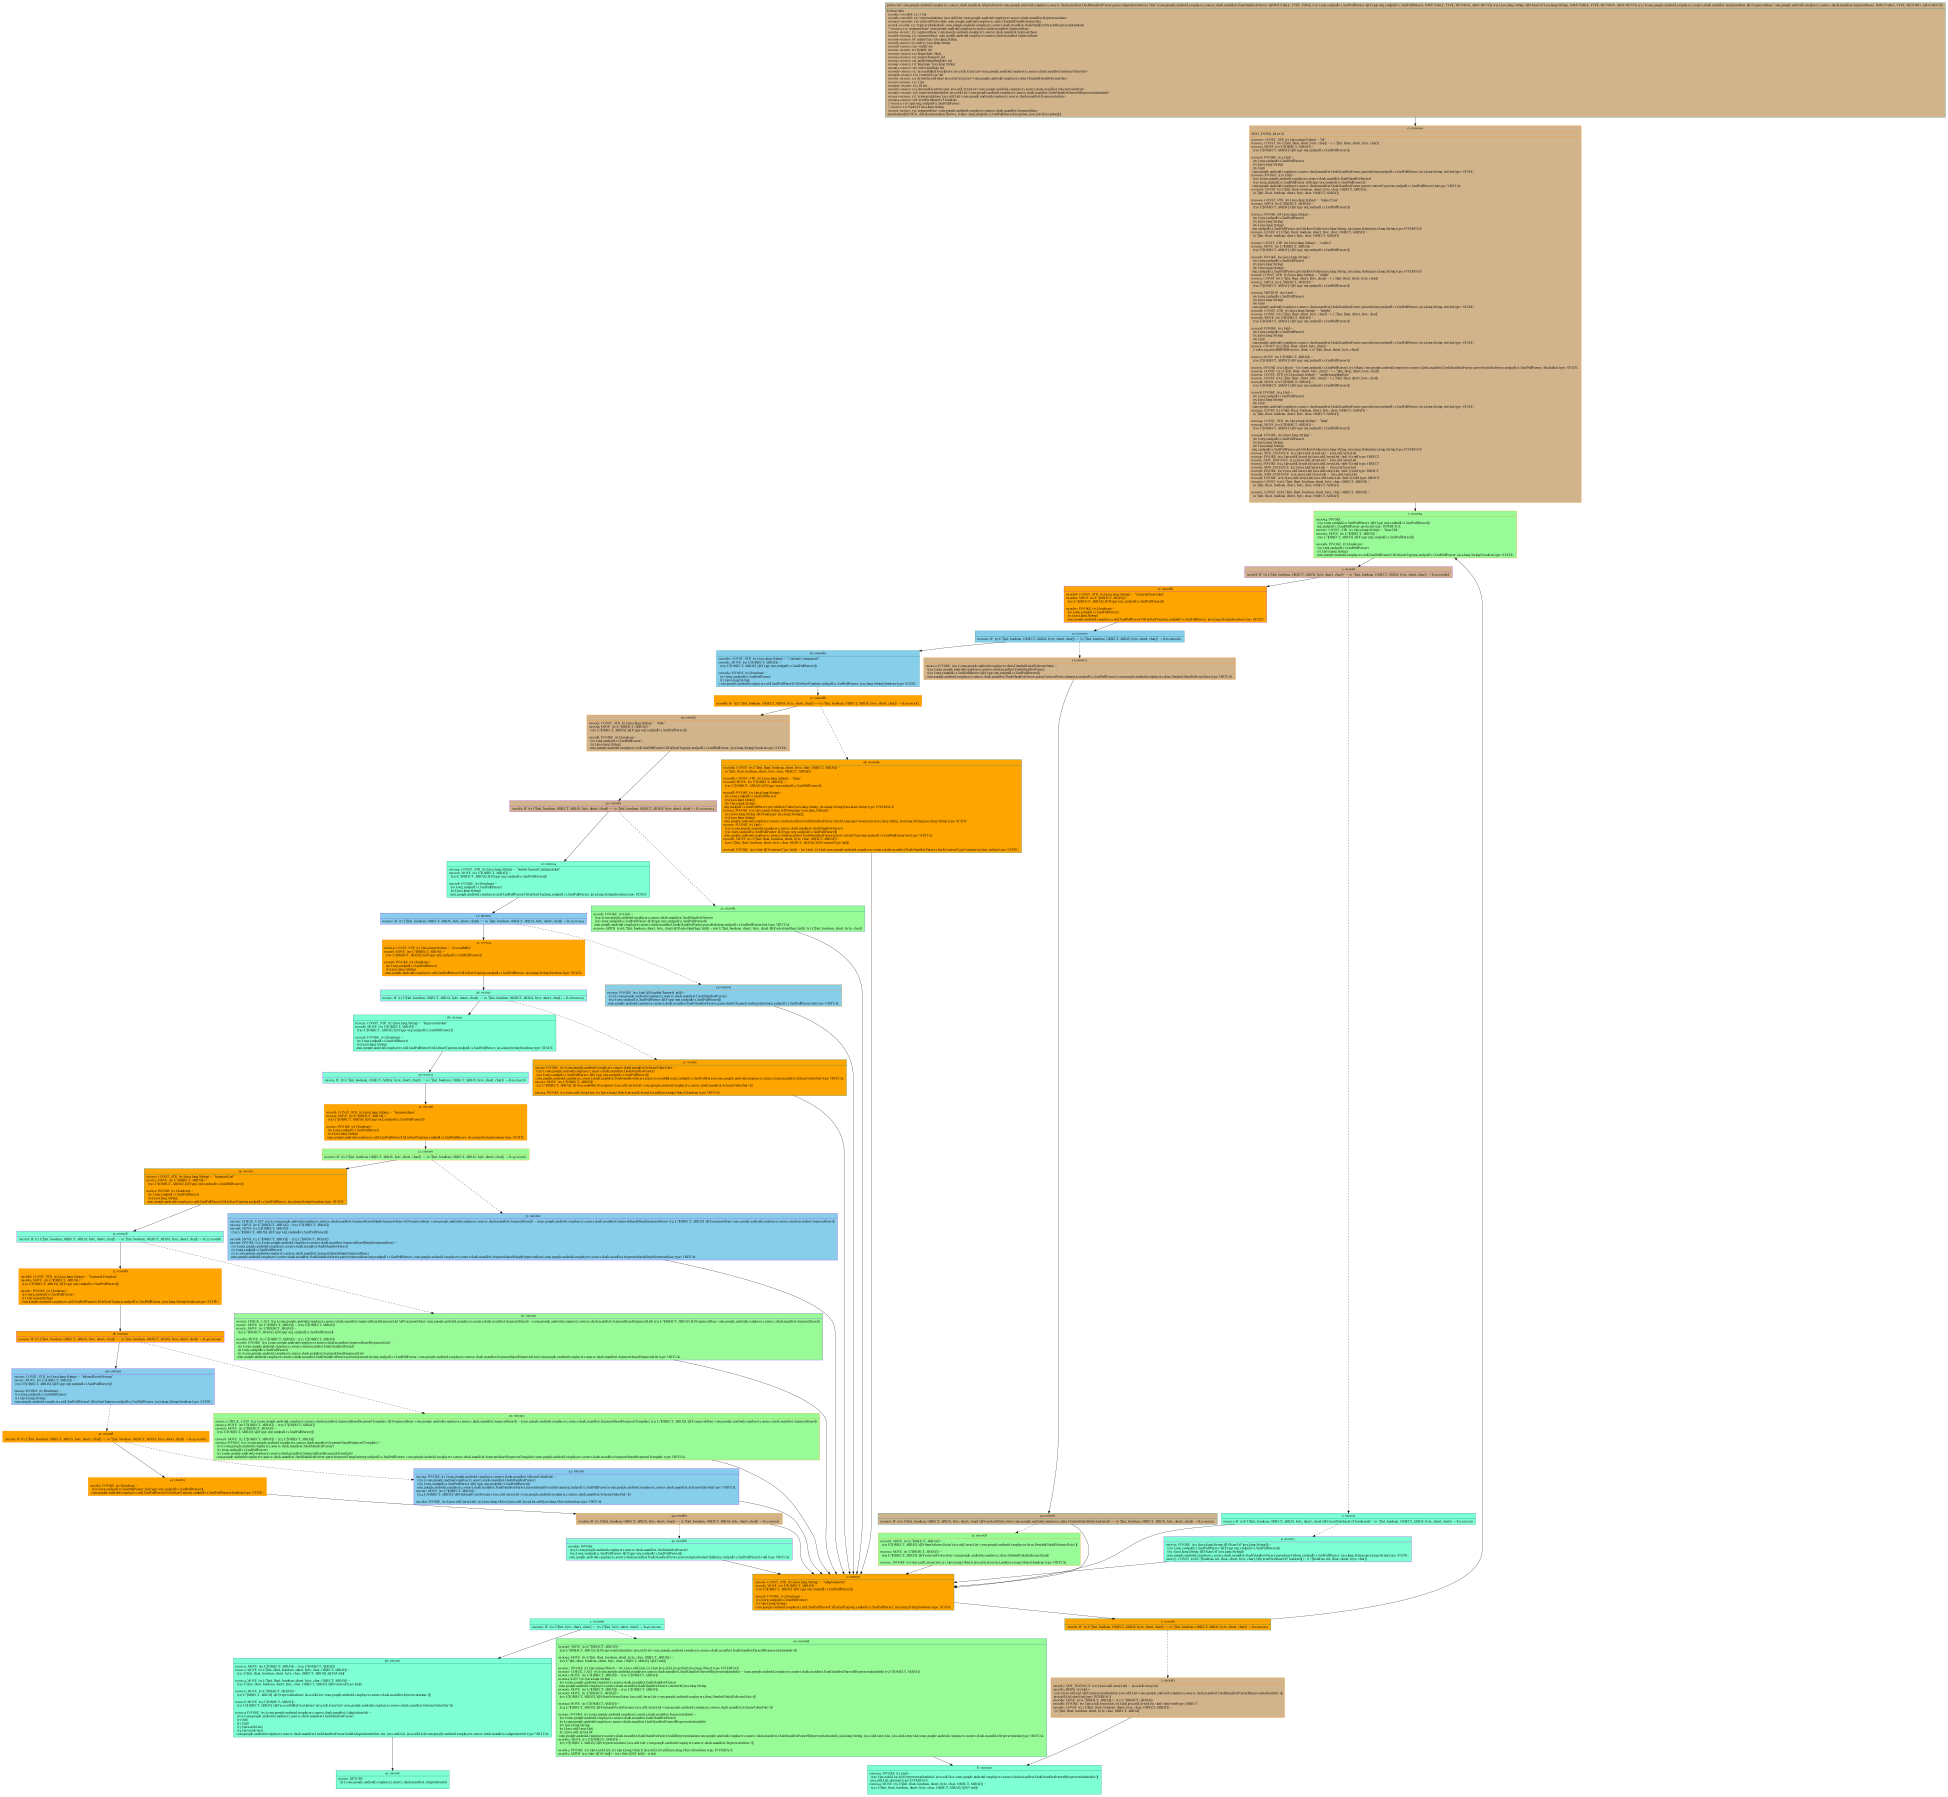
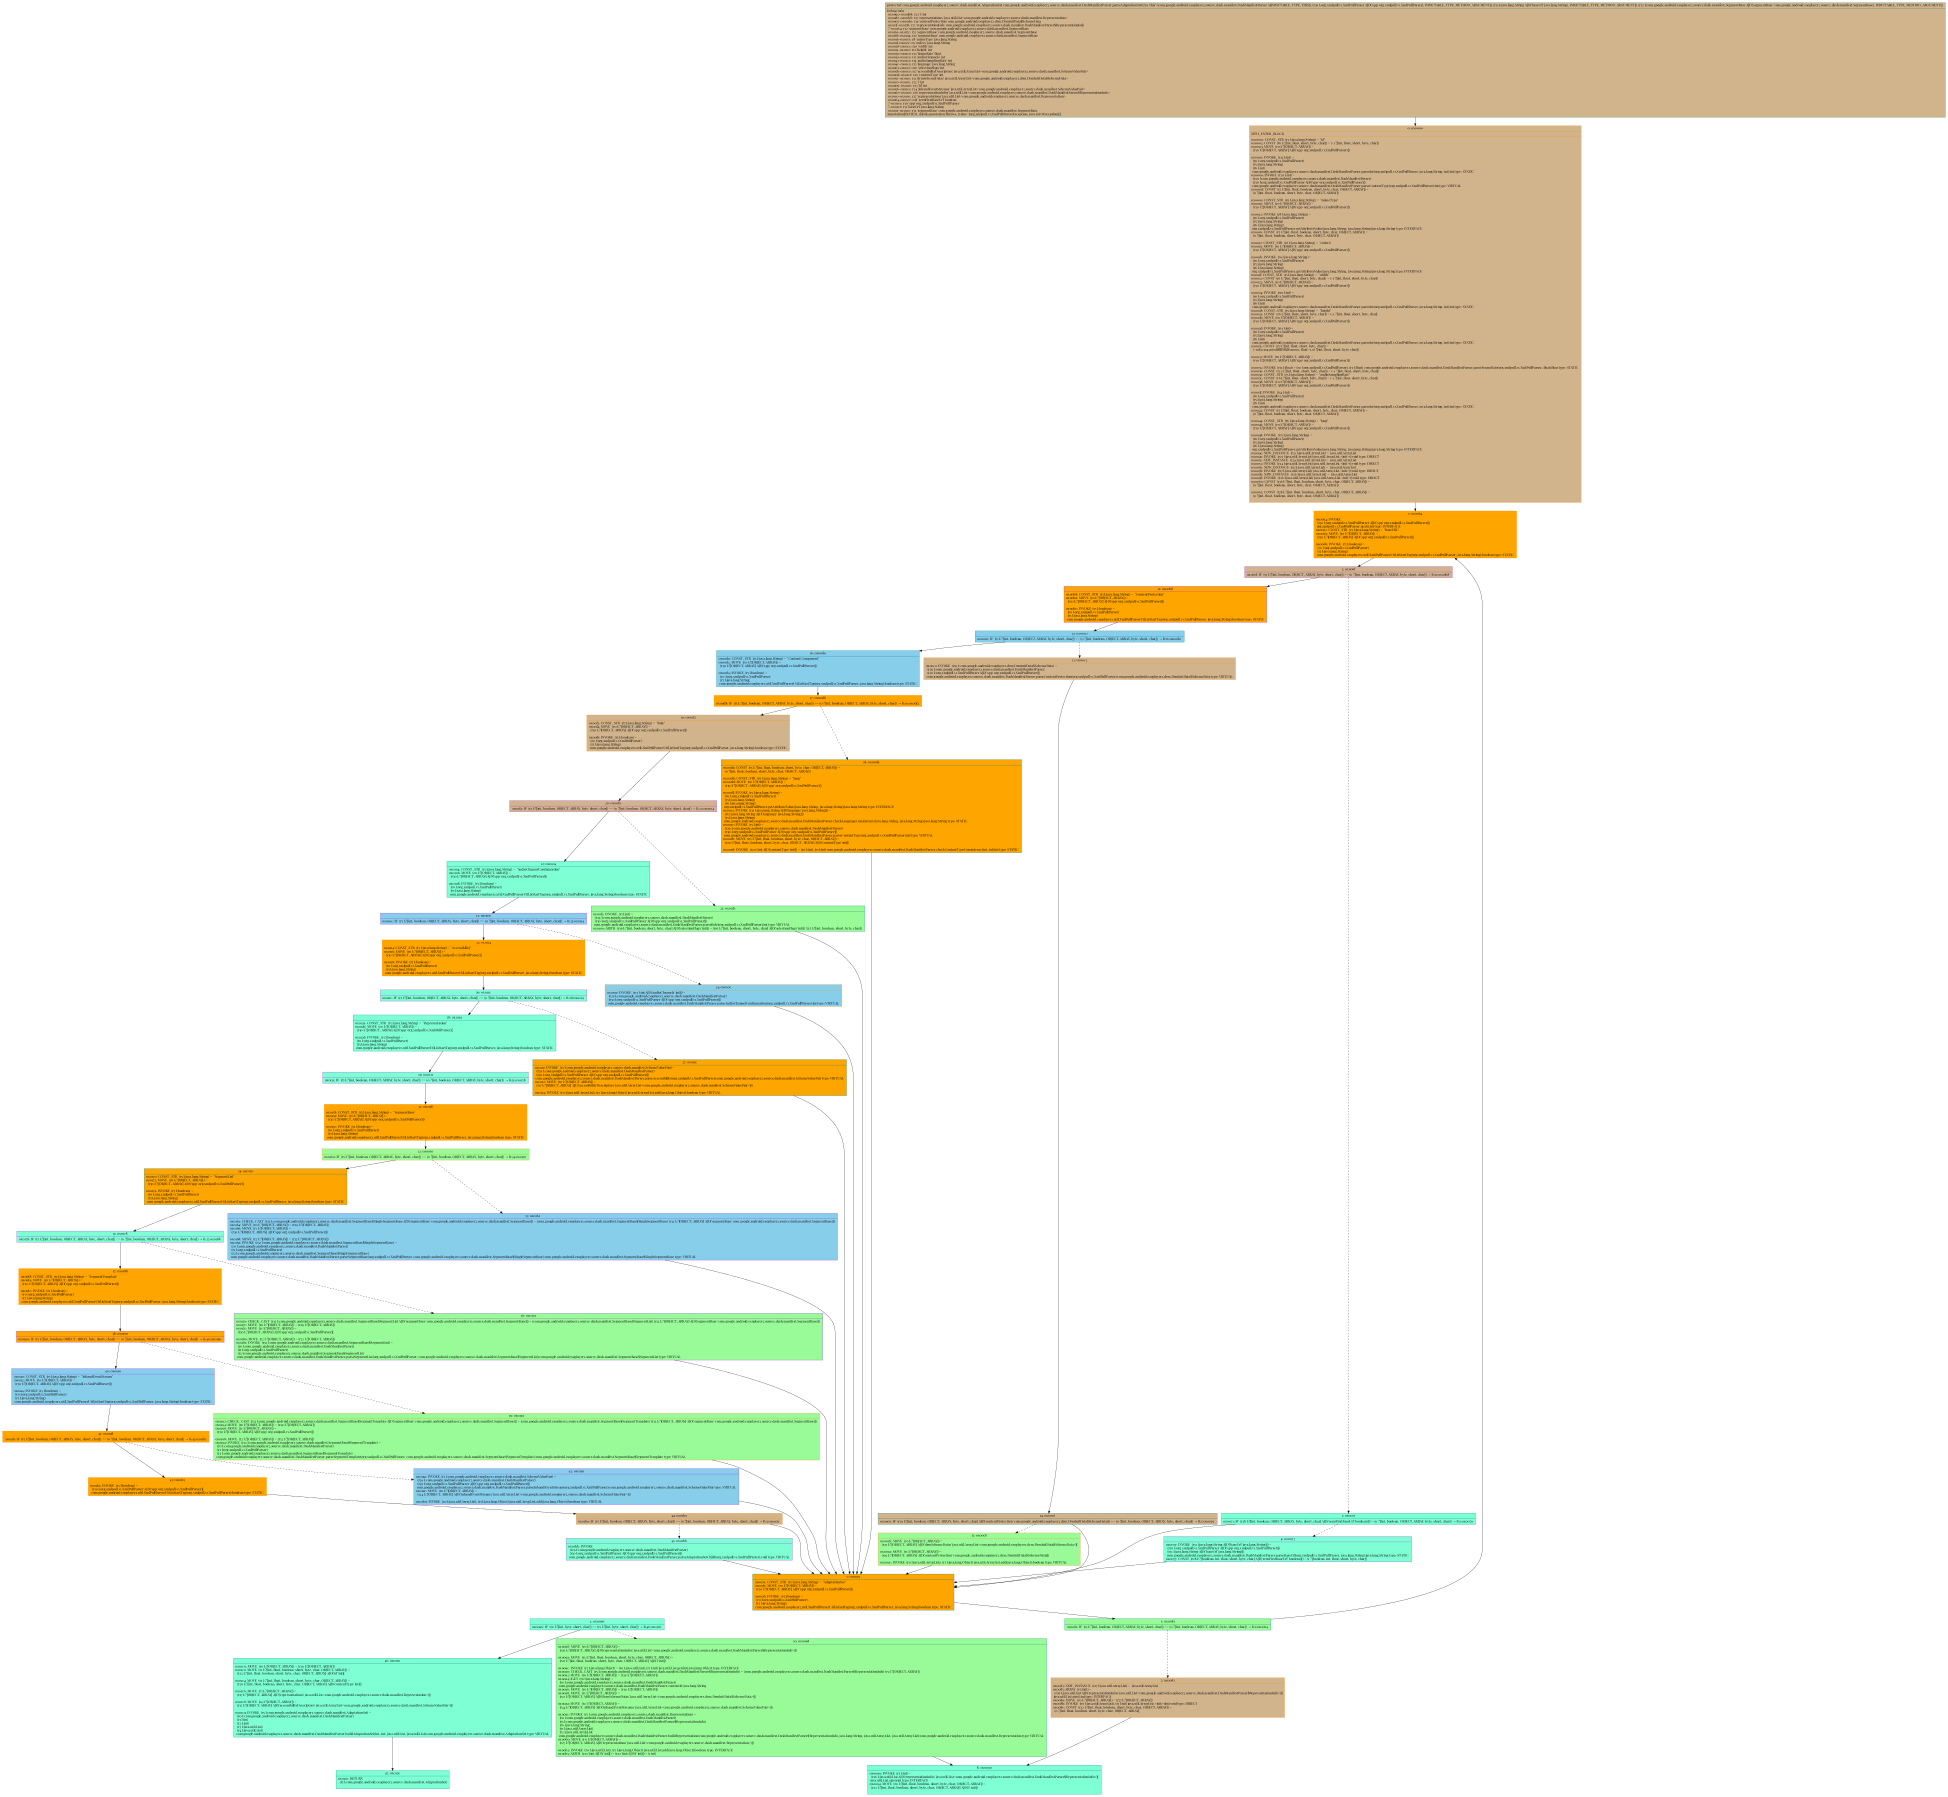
(1274, 293) -> (1273, 293)
(1415, 534) -> (1415, 534)
(109, 1417) -> (109, 1417)
(1168, 1624) -> (1168, 1624)
